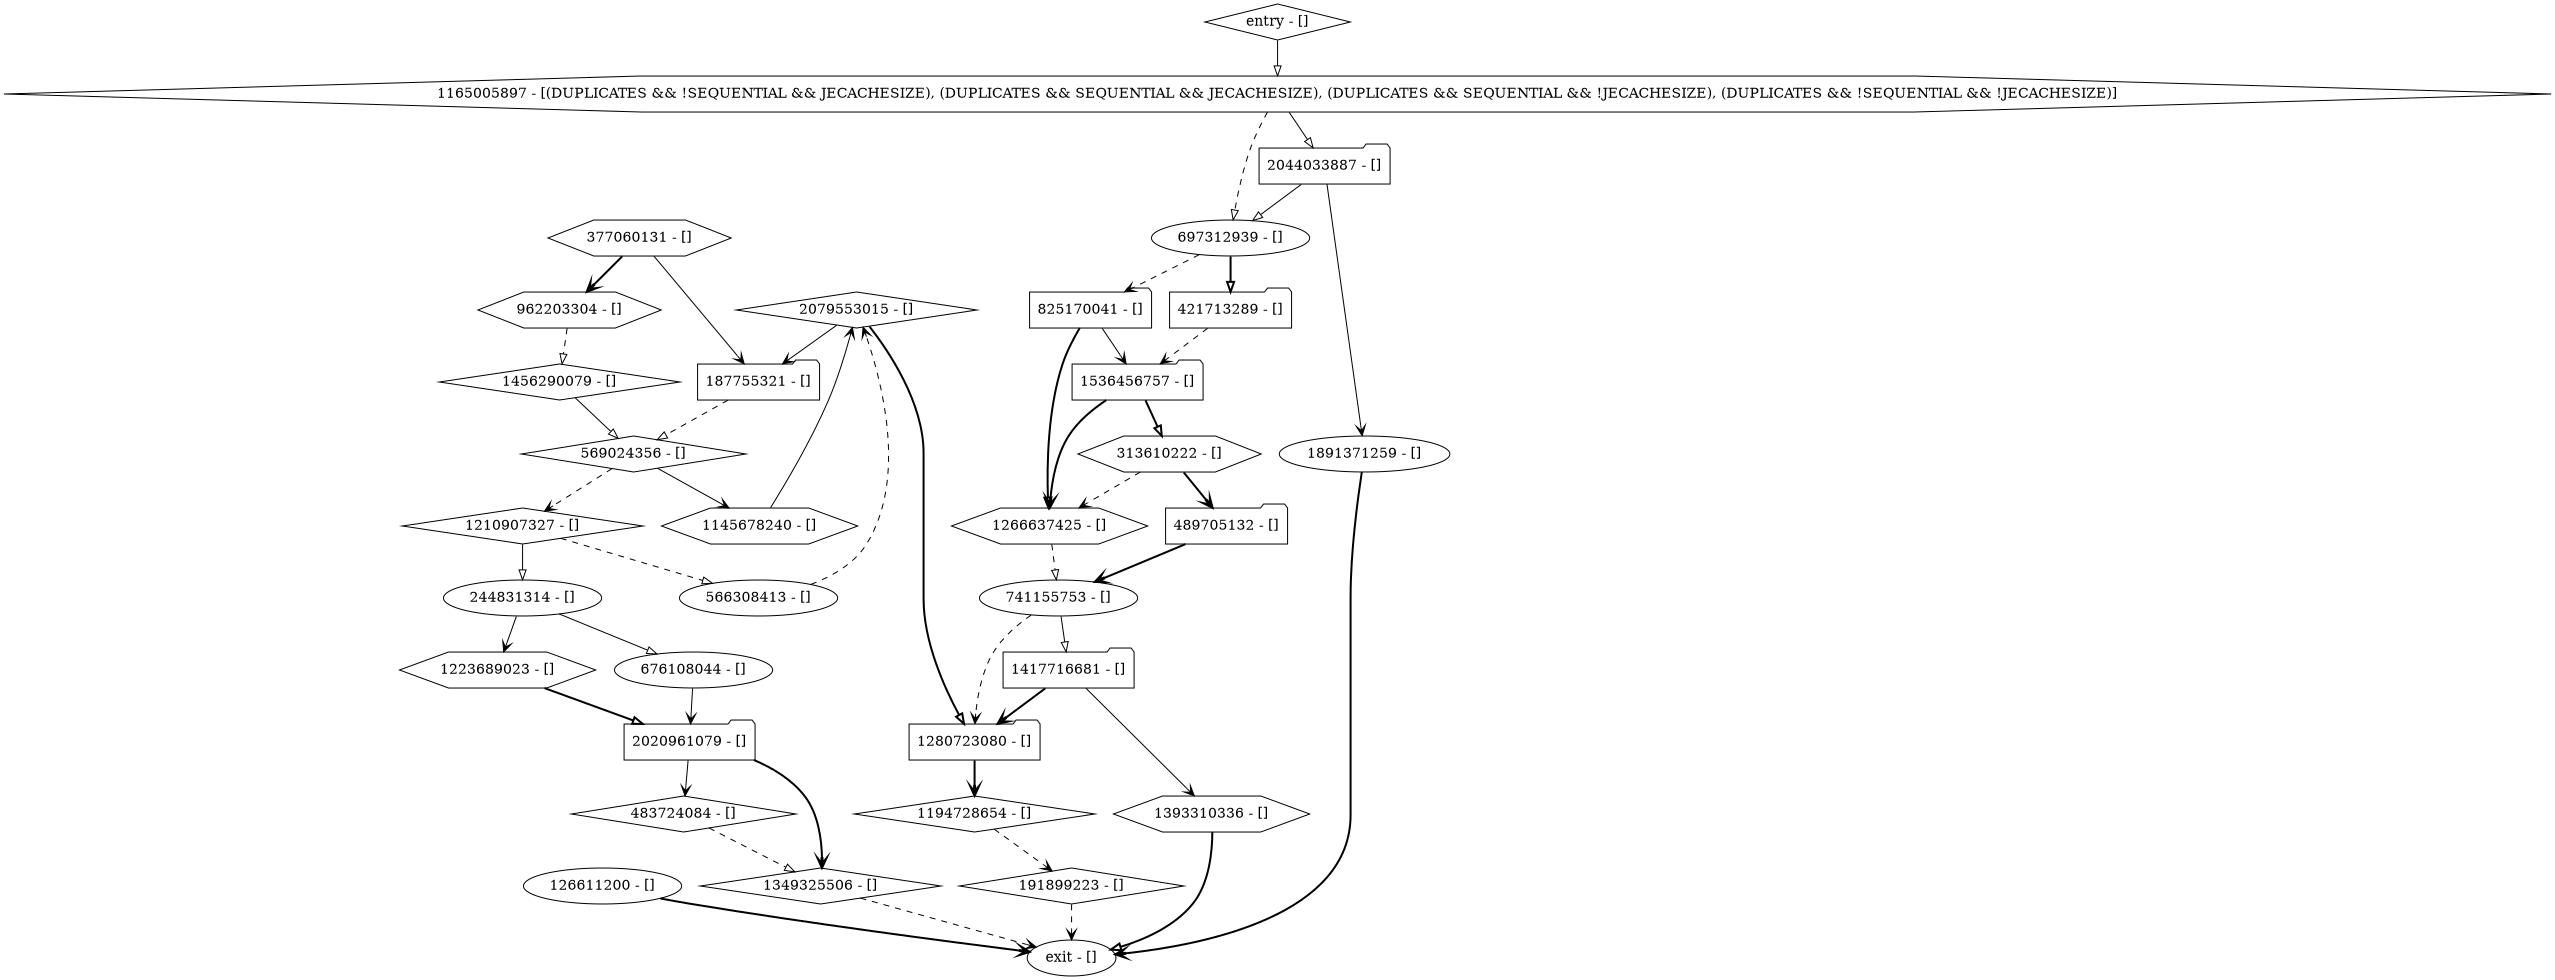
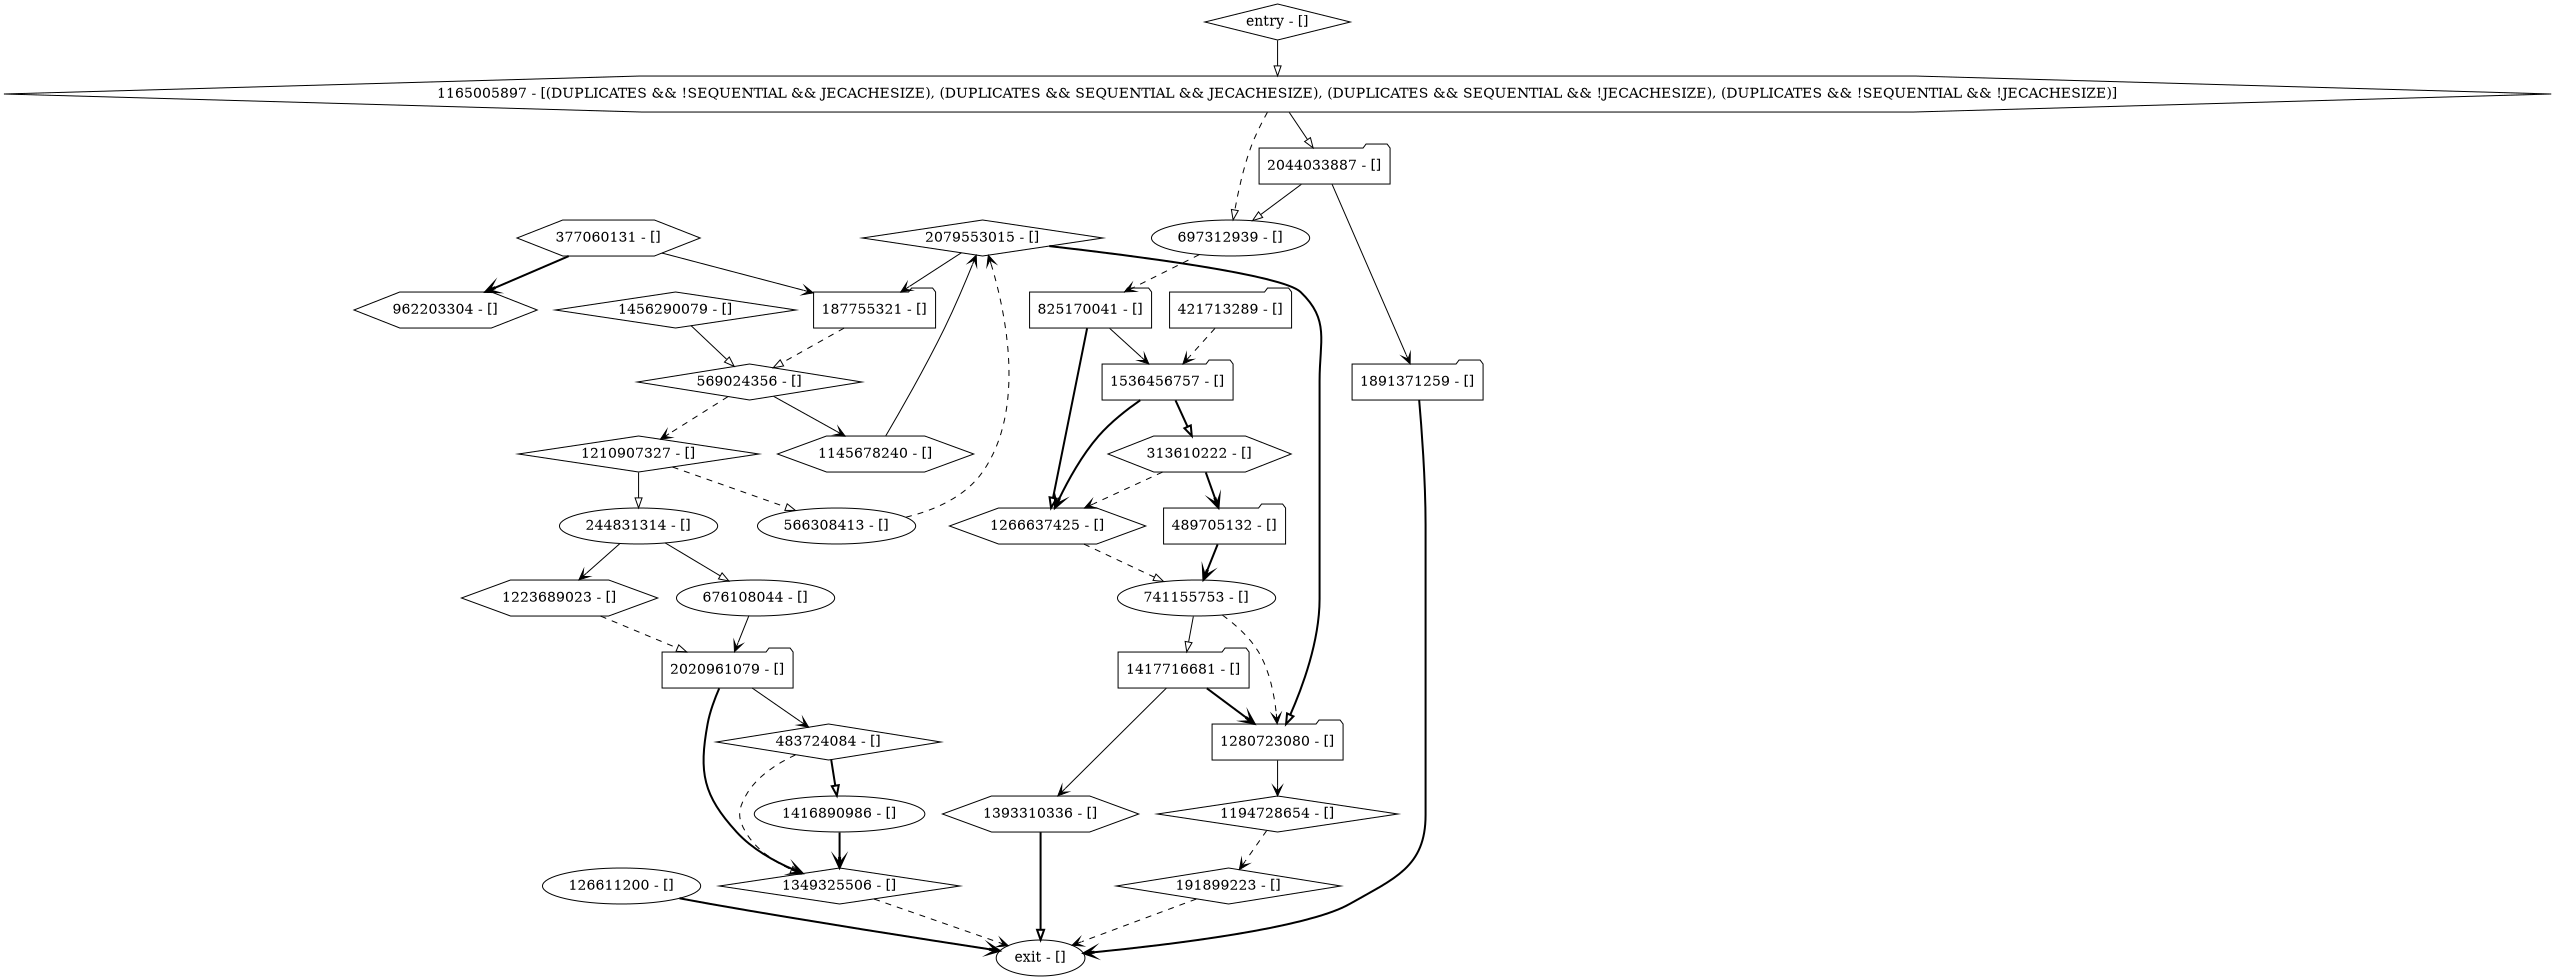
(1231, 269) -> none
(565, 341) -> none
(1365, 454) -> (1418, 382)
(589, 704) -> (639, 632)
(975, 773) -> (1278, 773)
none -> (840, 814)
